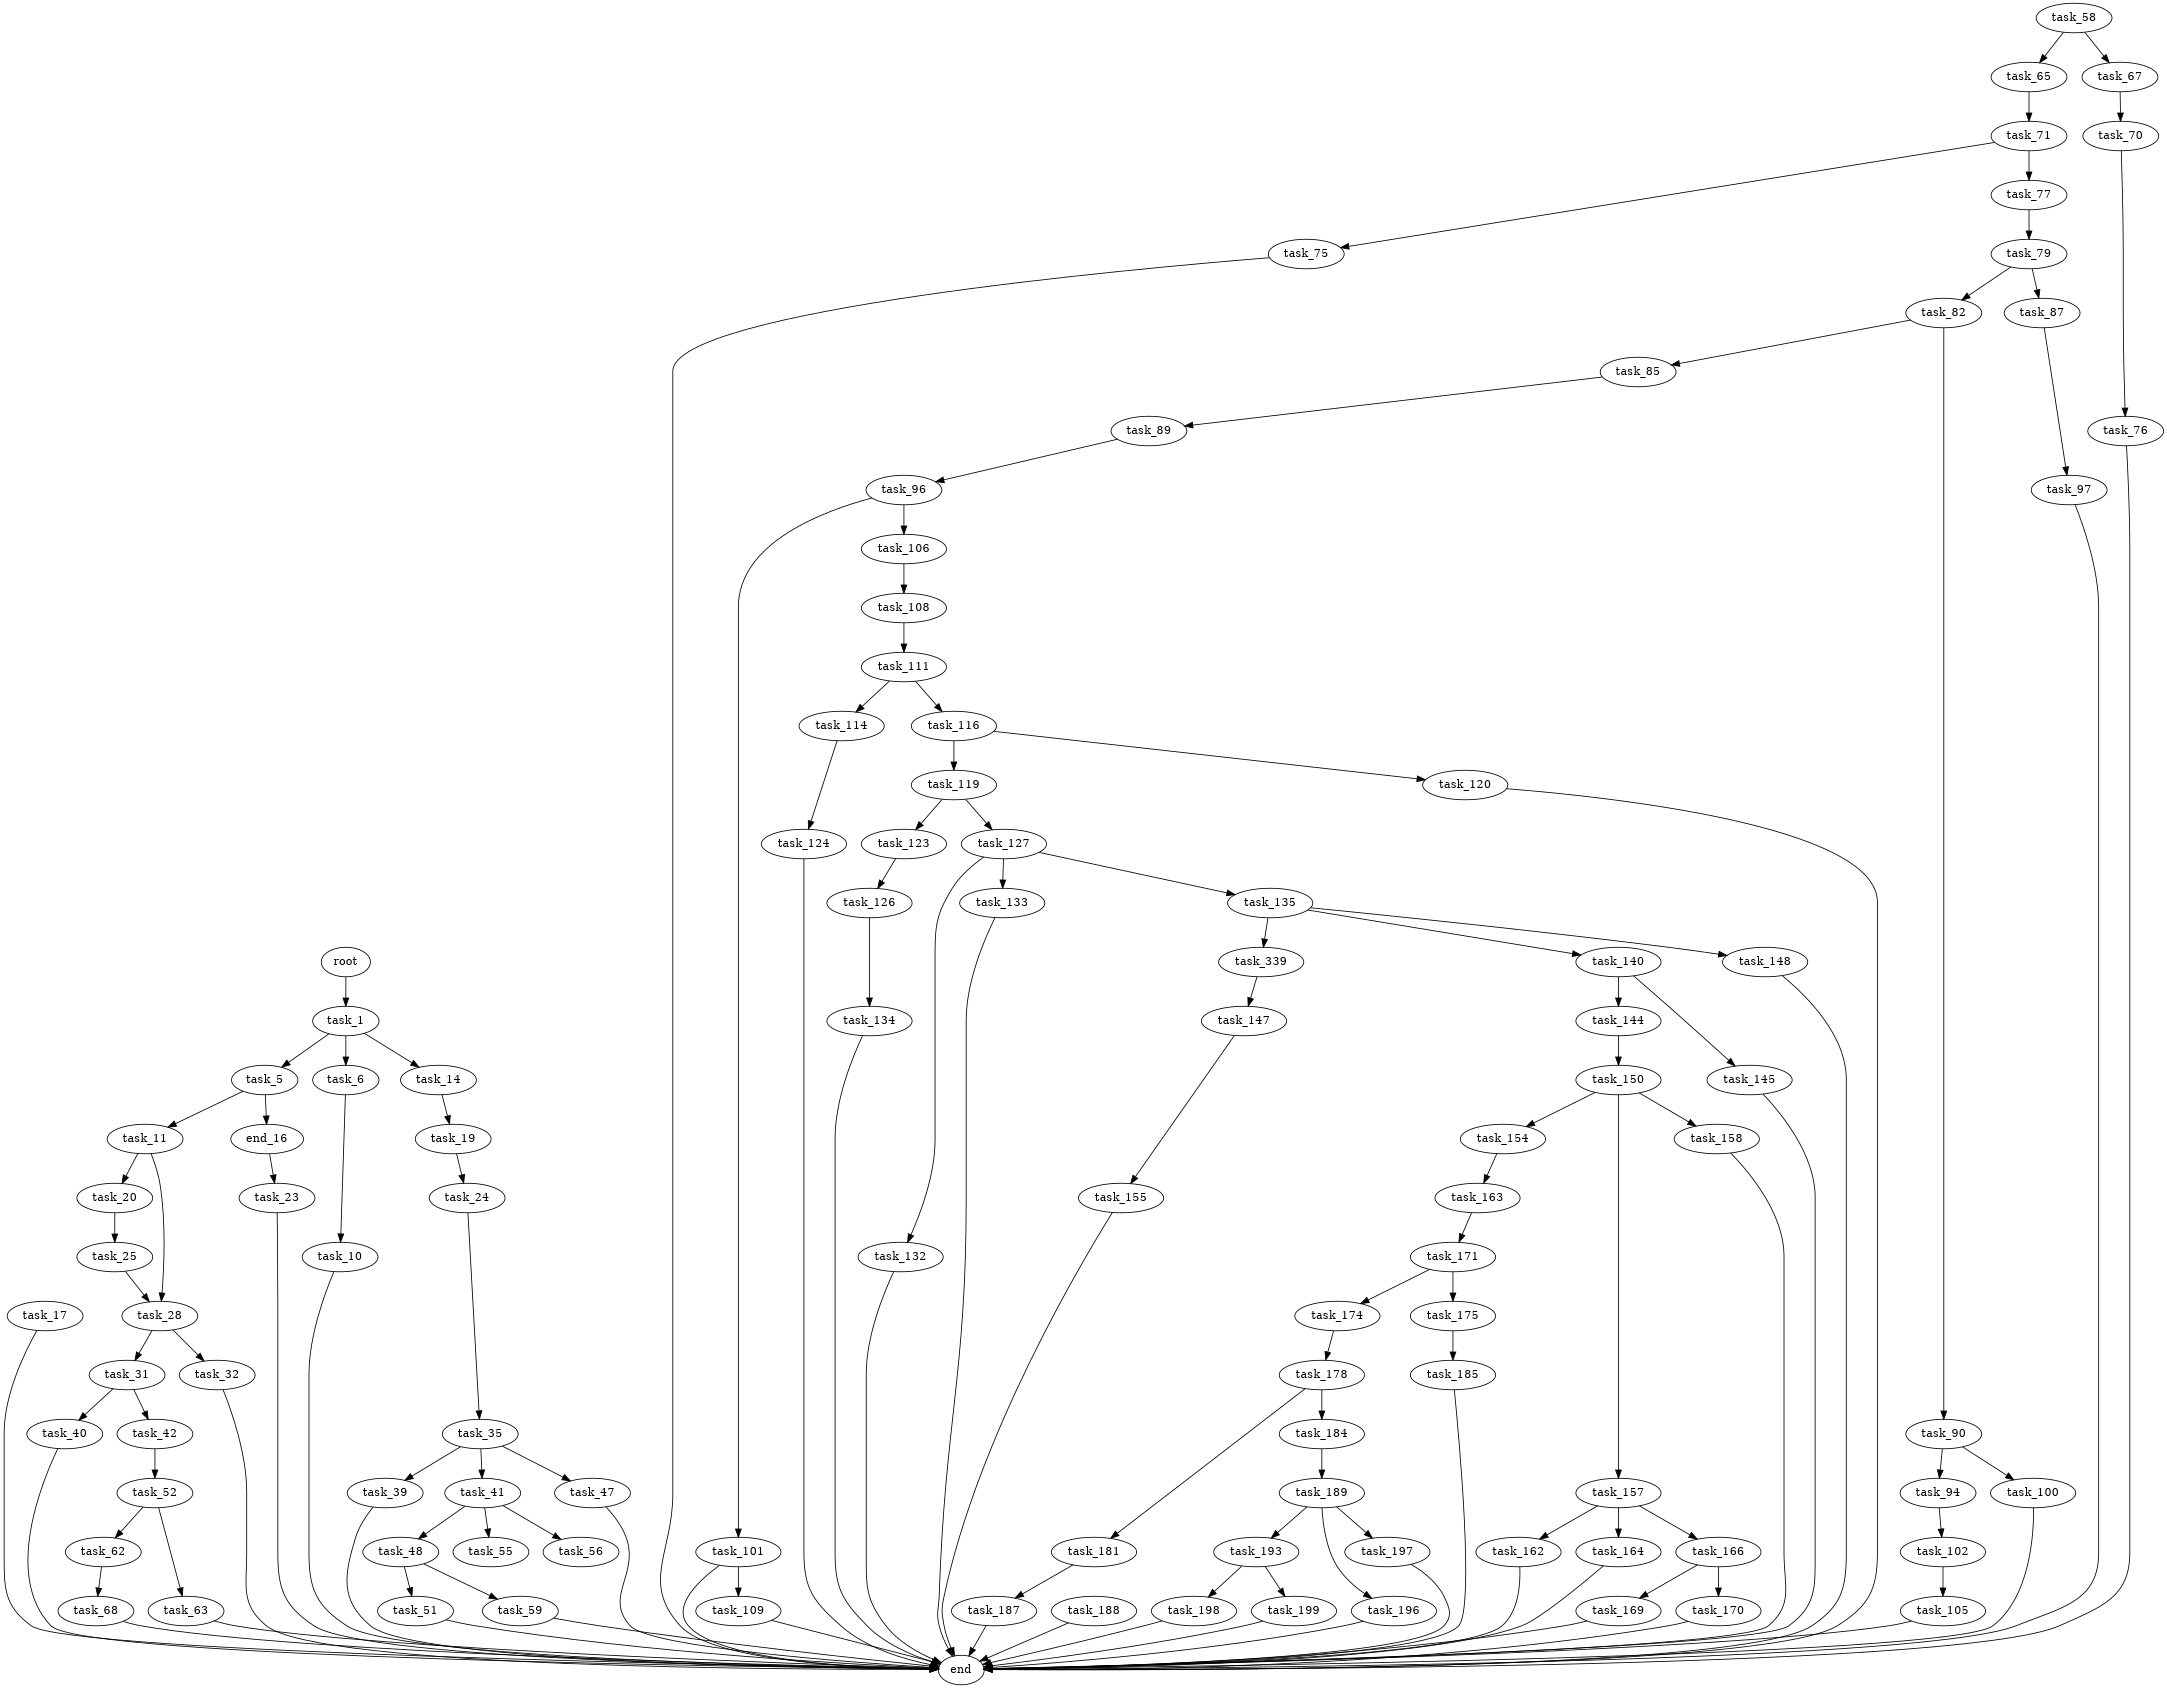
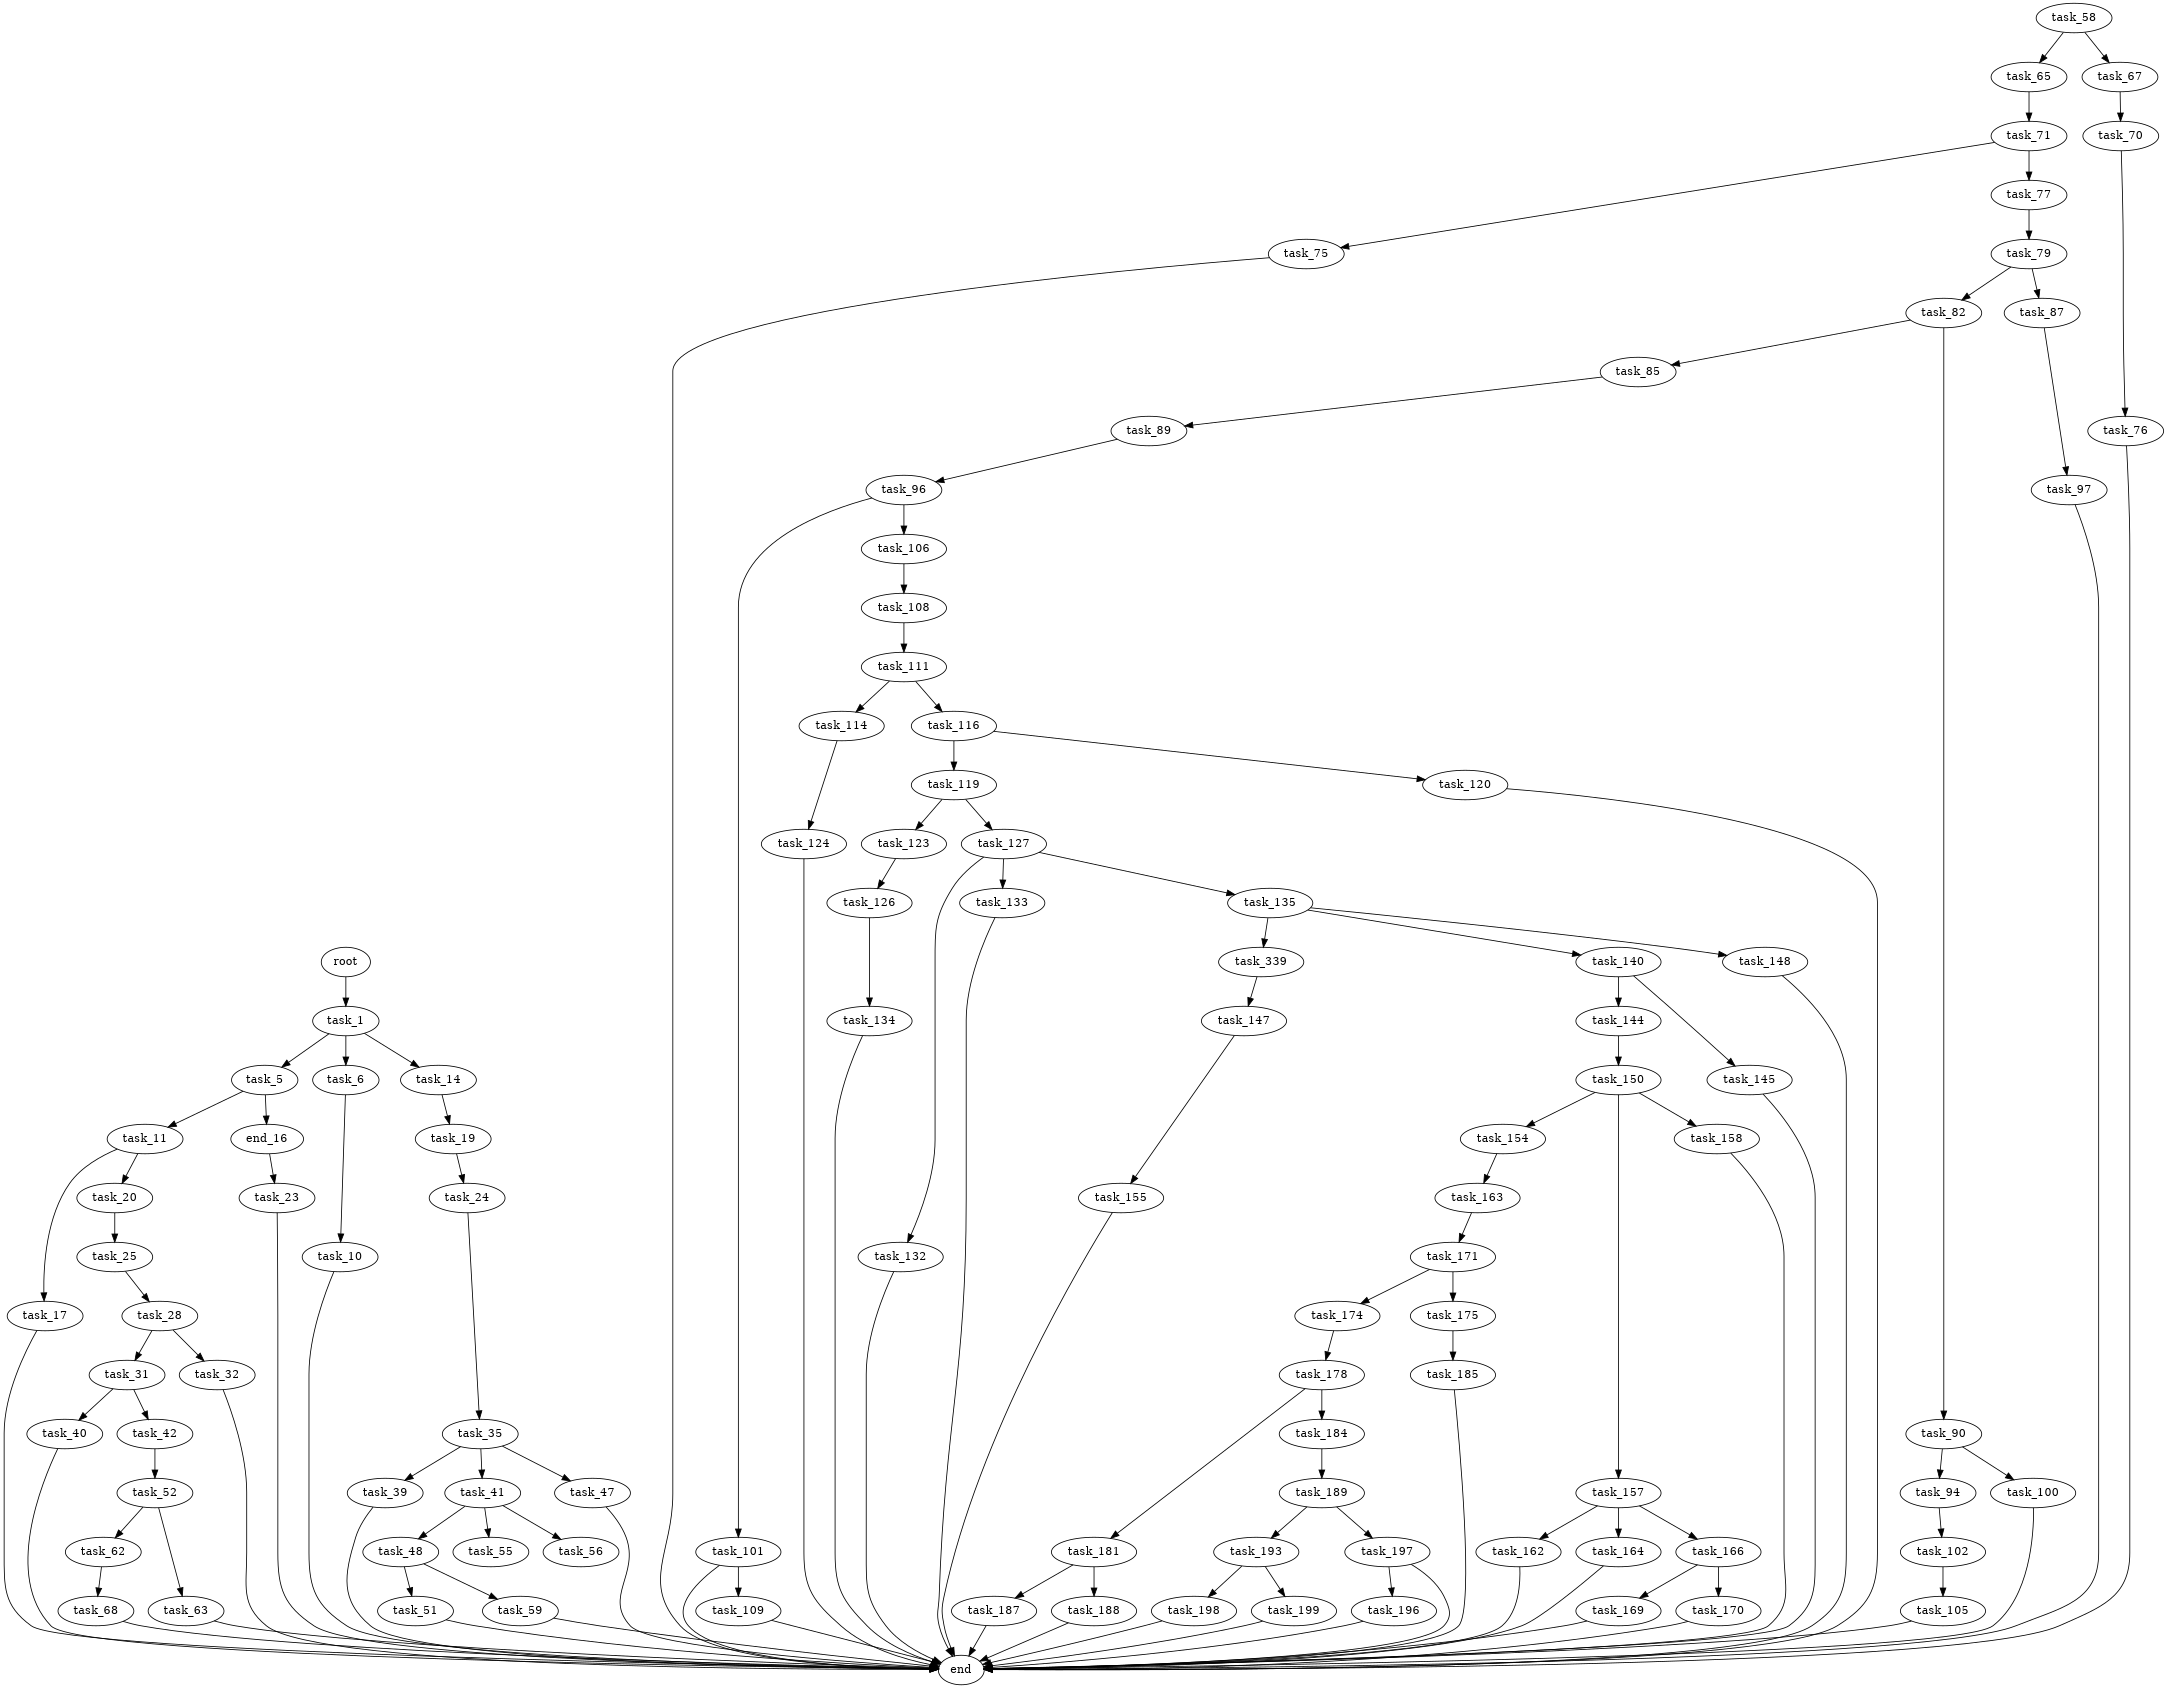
(164, 1223) -> (57, 1207)
(1332, 1557) -> (1390, 1578)
none -> (1094, 1578)
